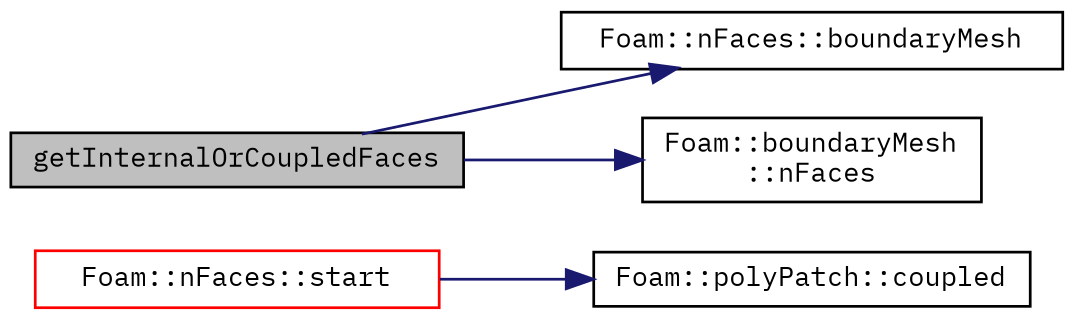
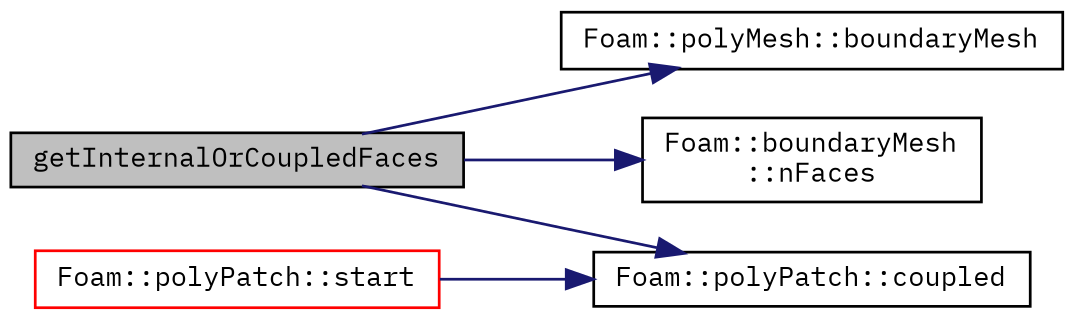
(812, 41) -> (812, 41)
none -> (509, 217)
(237, 279) -> (237, 279)
